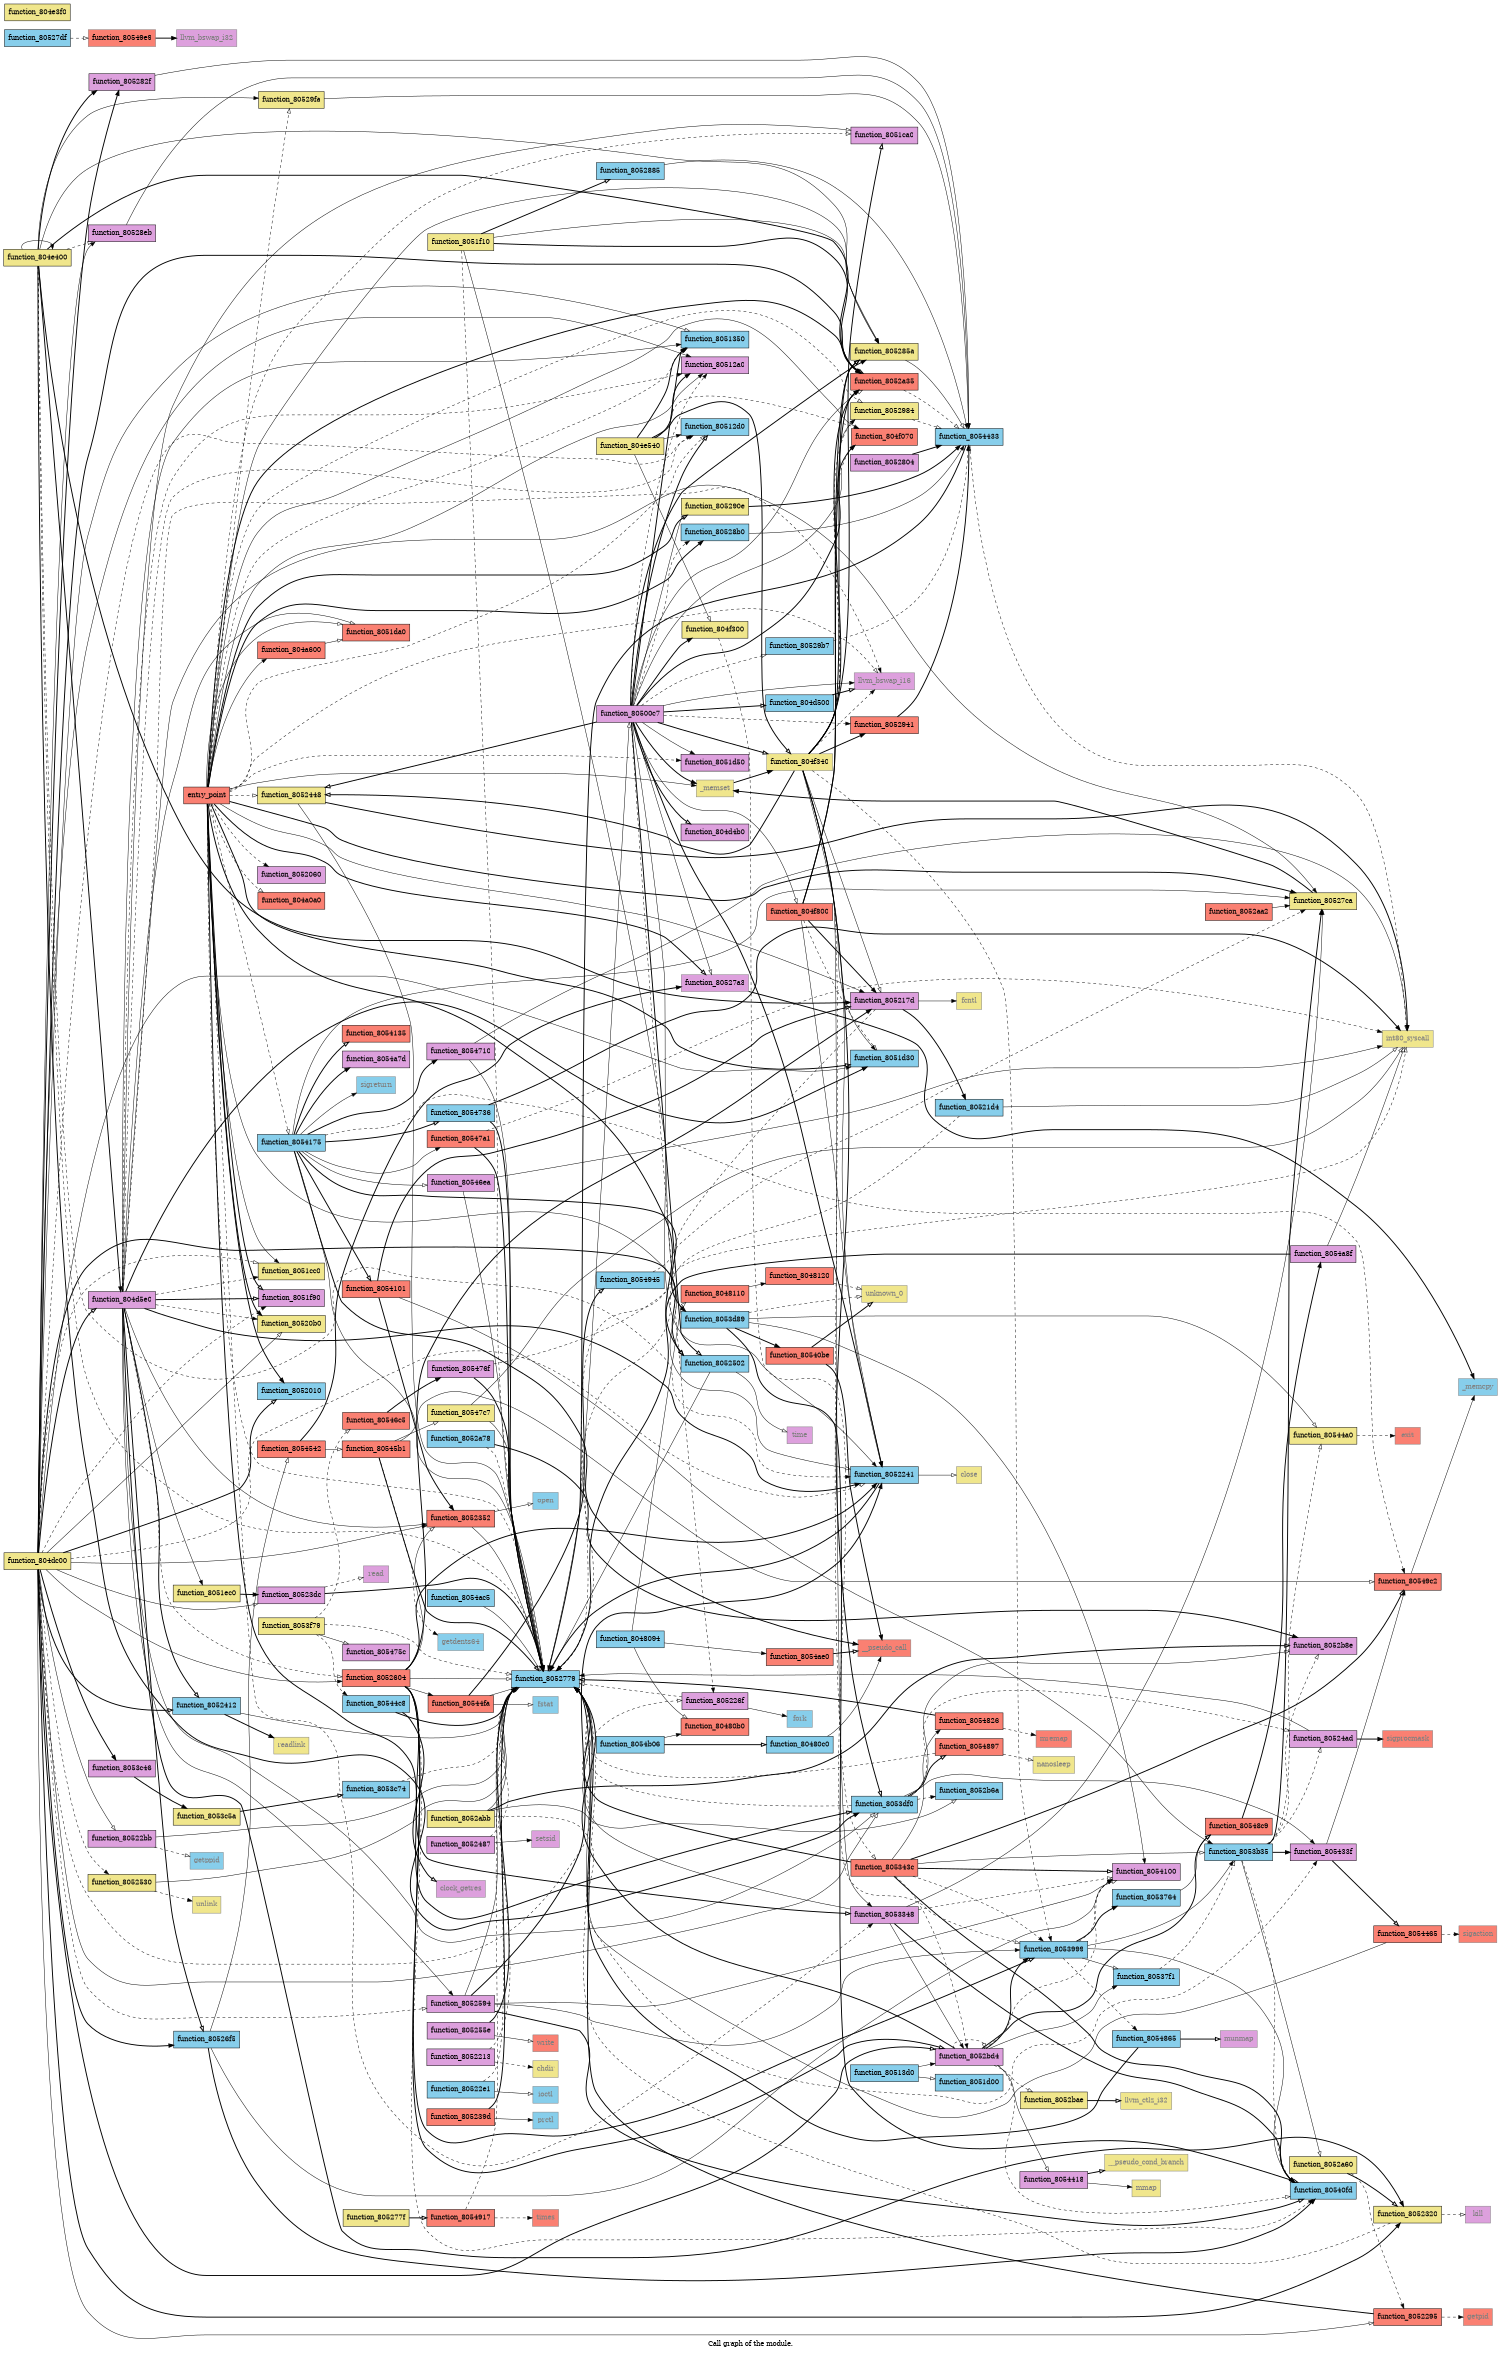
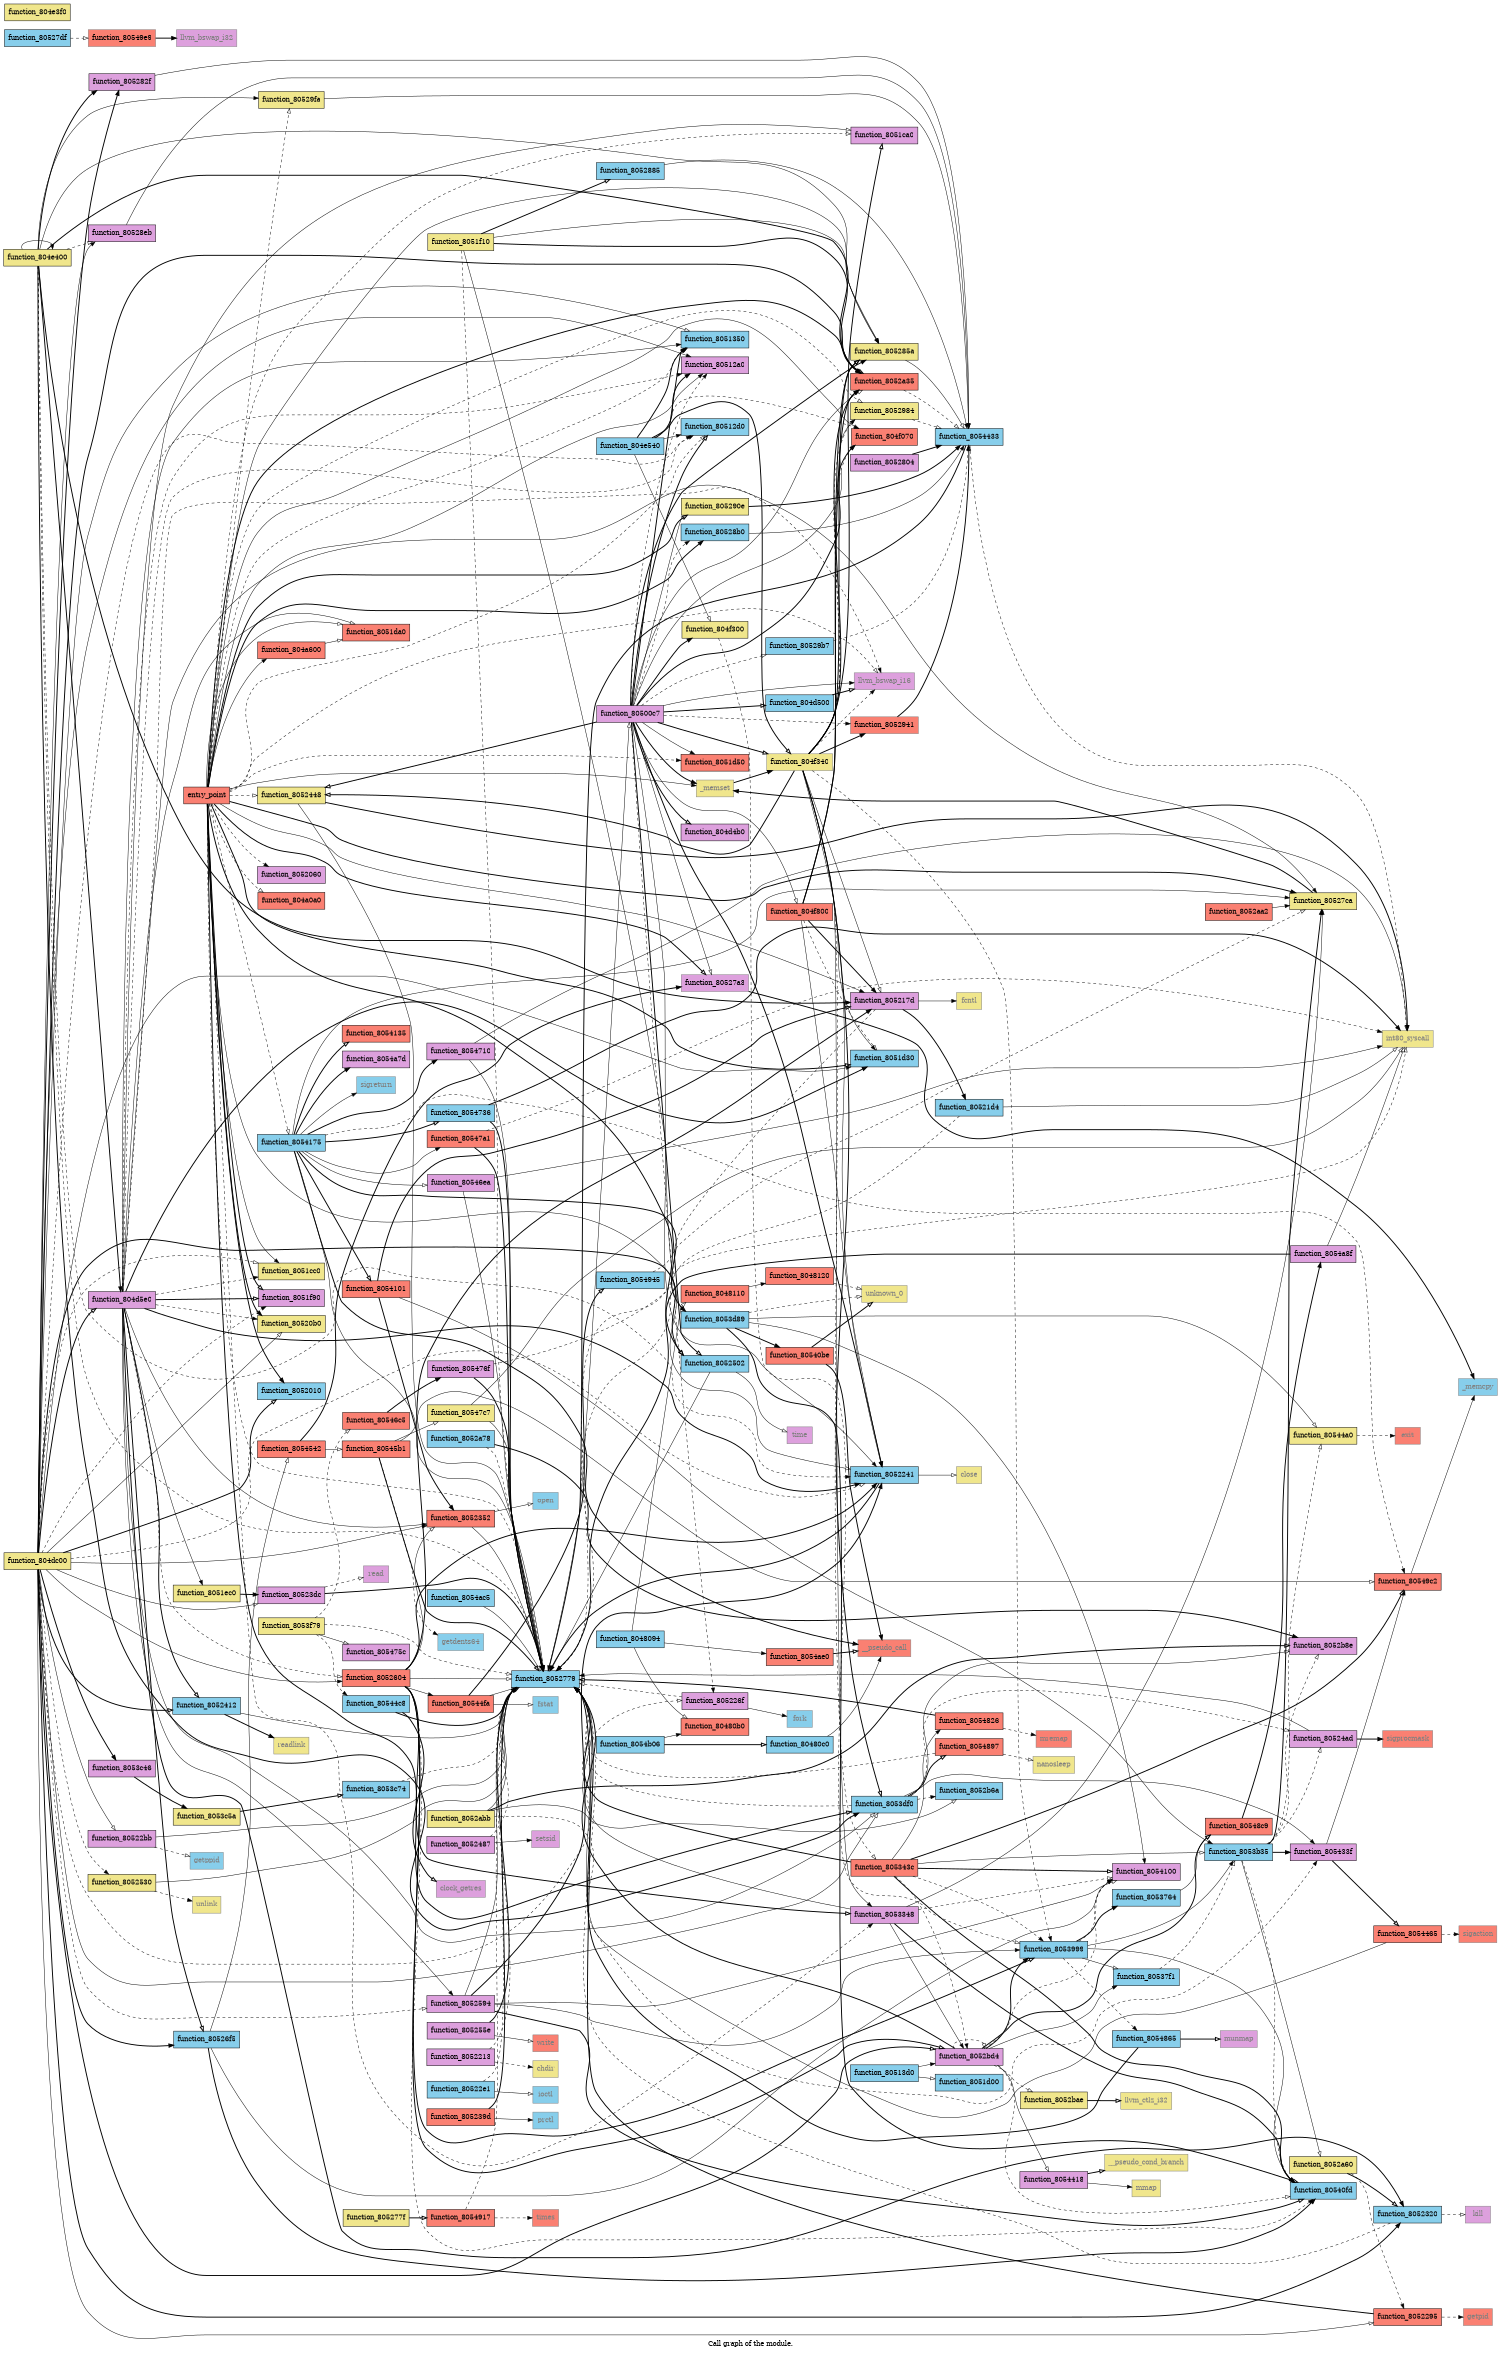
(630, 446) -> (630, 446)
(884, 725) -> (884, 725)
(715, 763) -> (715, 763)
(951, 1087) -> (951, 1087)
(1408, 2215) -> (1408, 2215)
